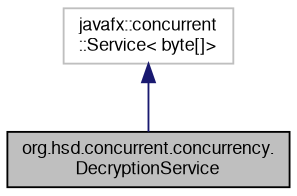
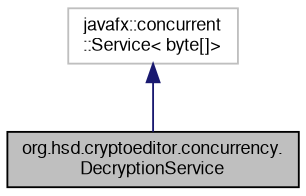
(148, 160) -> (153, 160)
